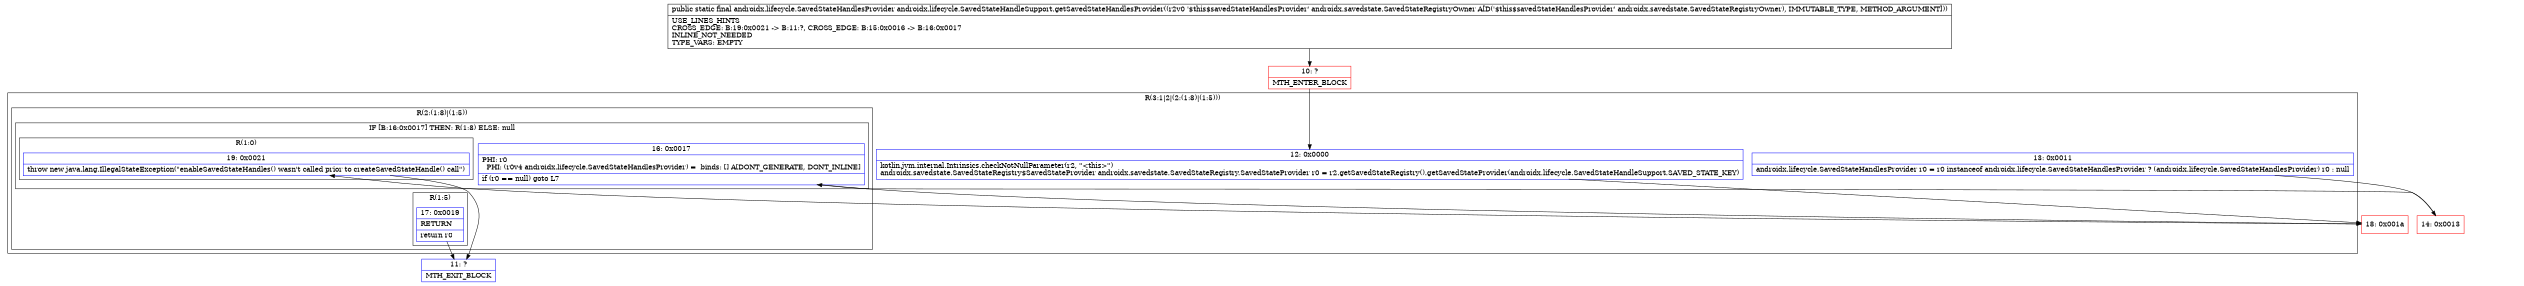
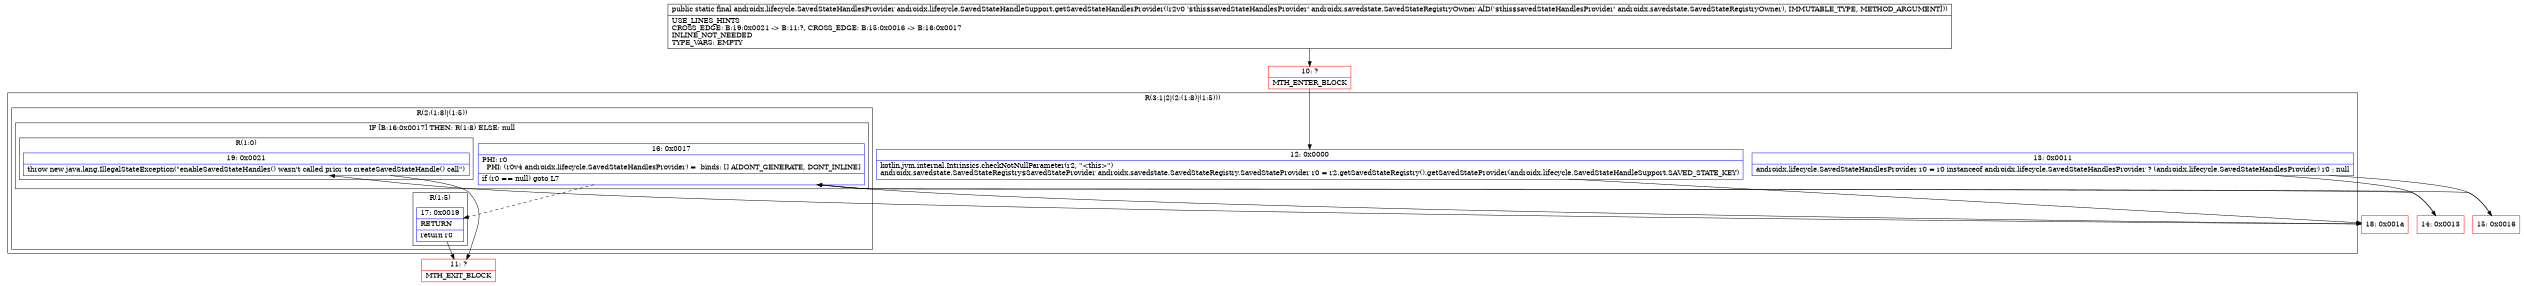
none -> (531, 201)
none -> (2496, 225)
(459, 270) -> (459, 270)
